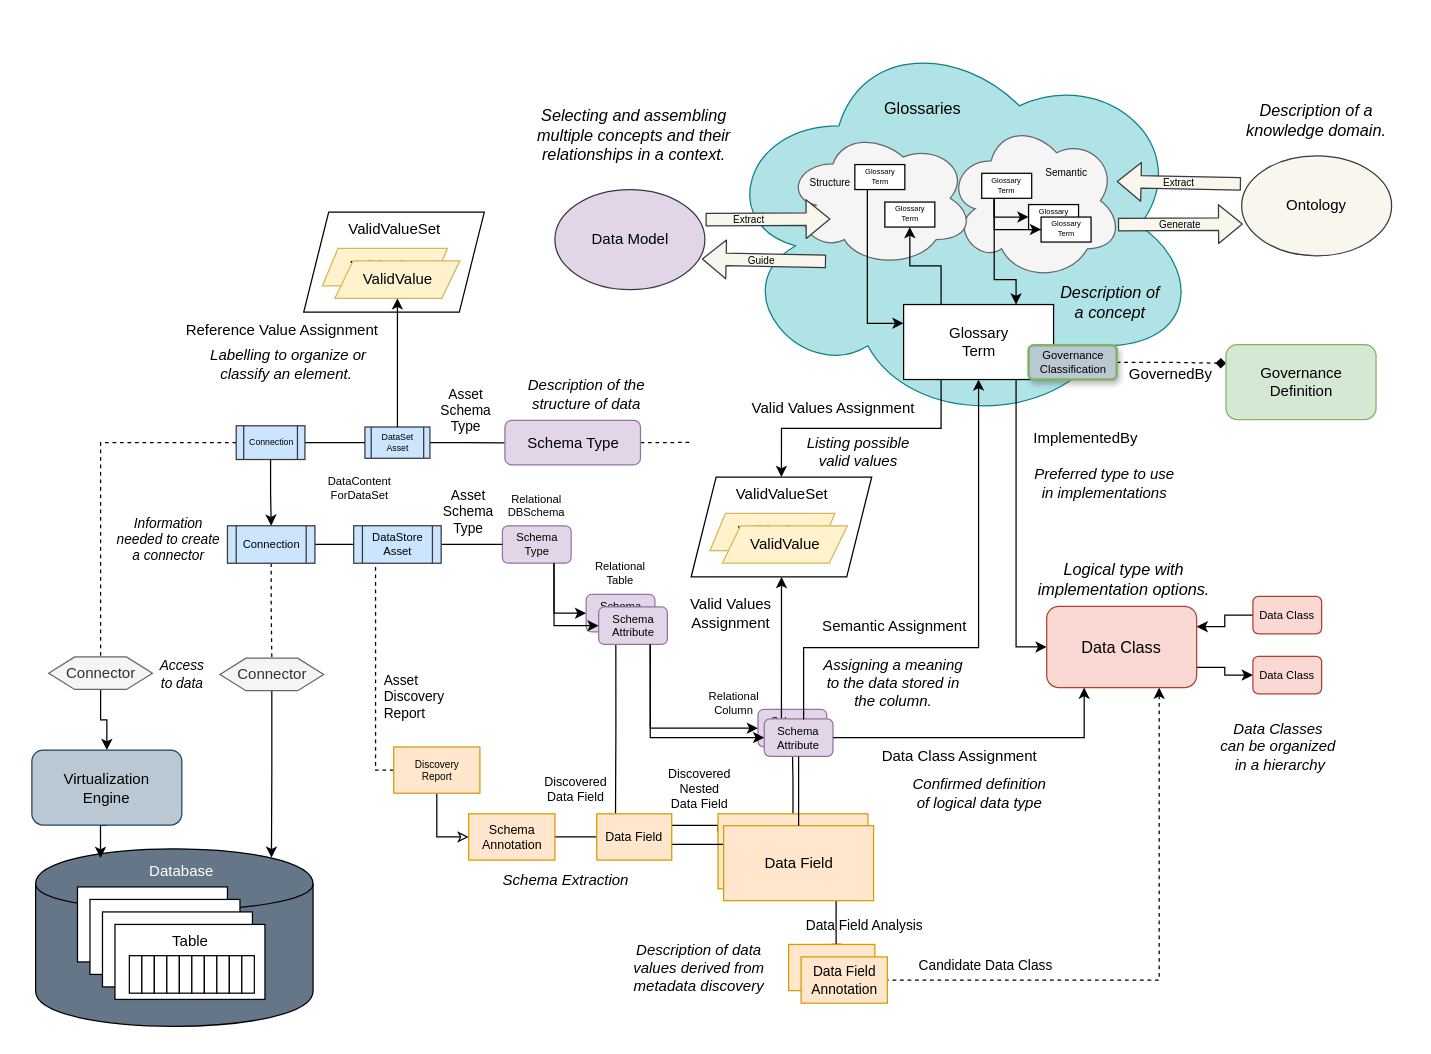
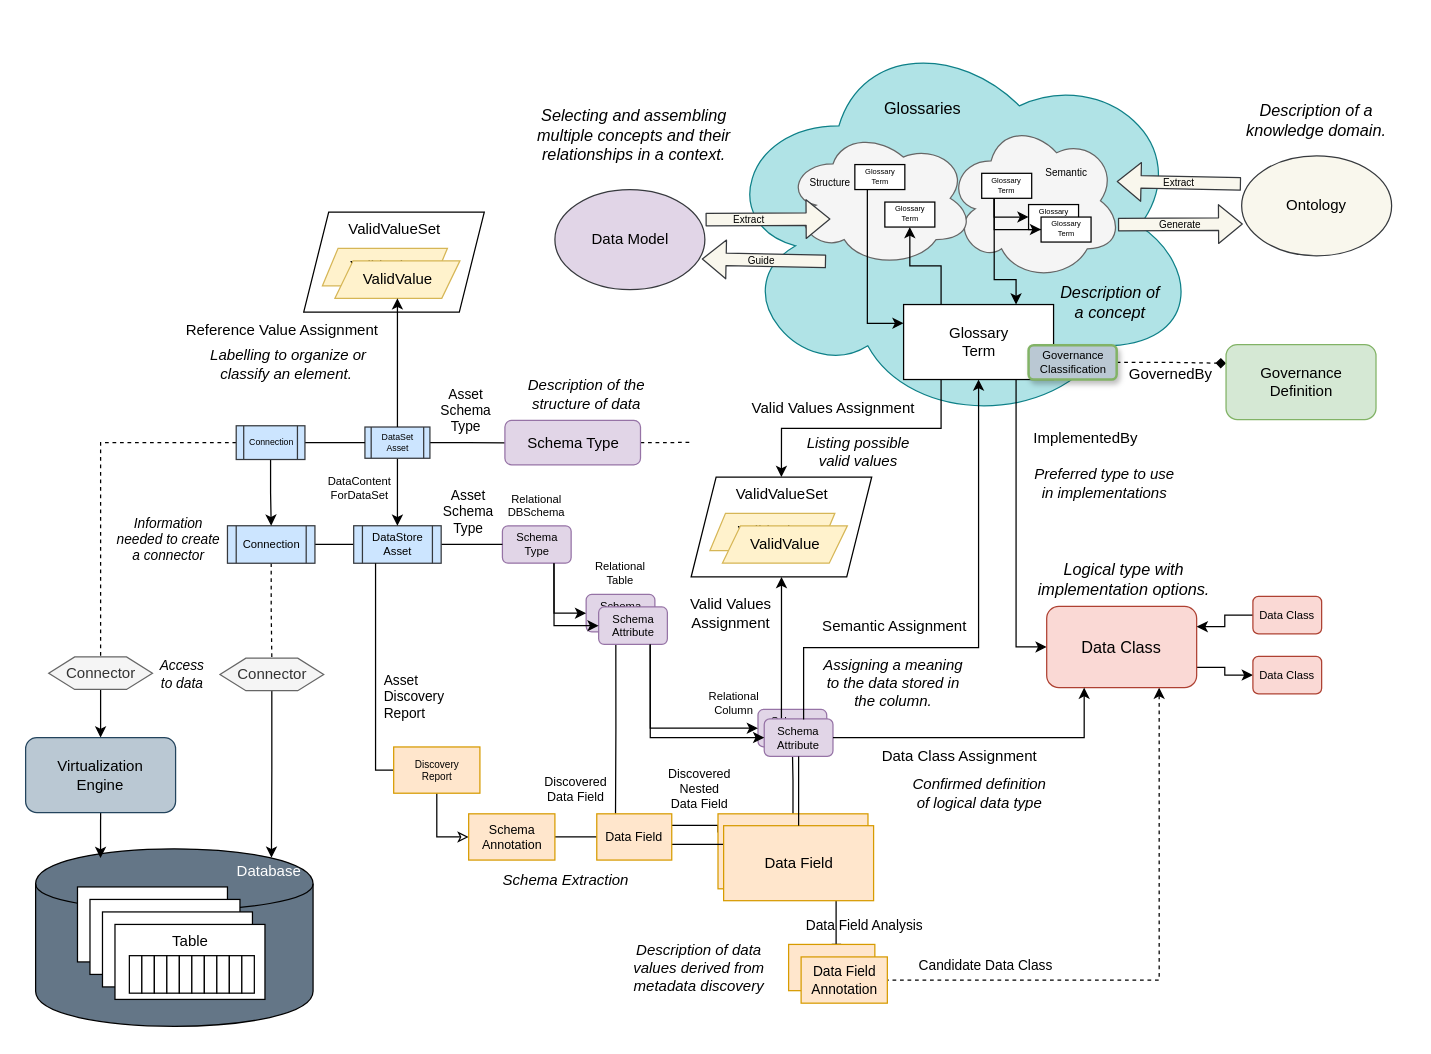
none -> (398, 487)
(376, 675) -> (376, 675)
(1279, 747) -> none
(107, 788) -> (101, 775)
(182, 871) -> (269, 871)
